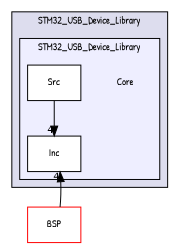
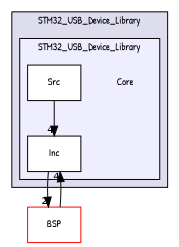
none -> (48, 184)
